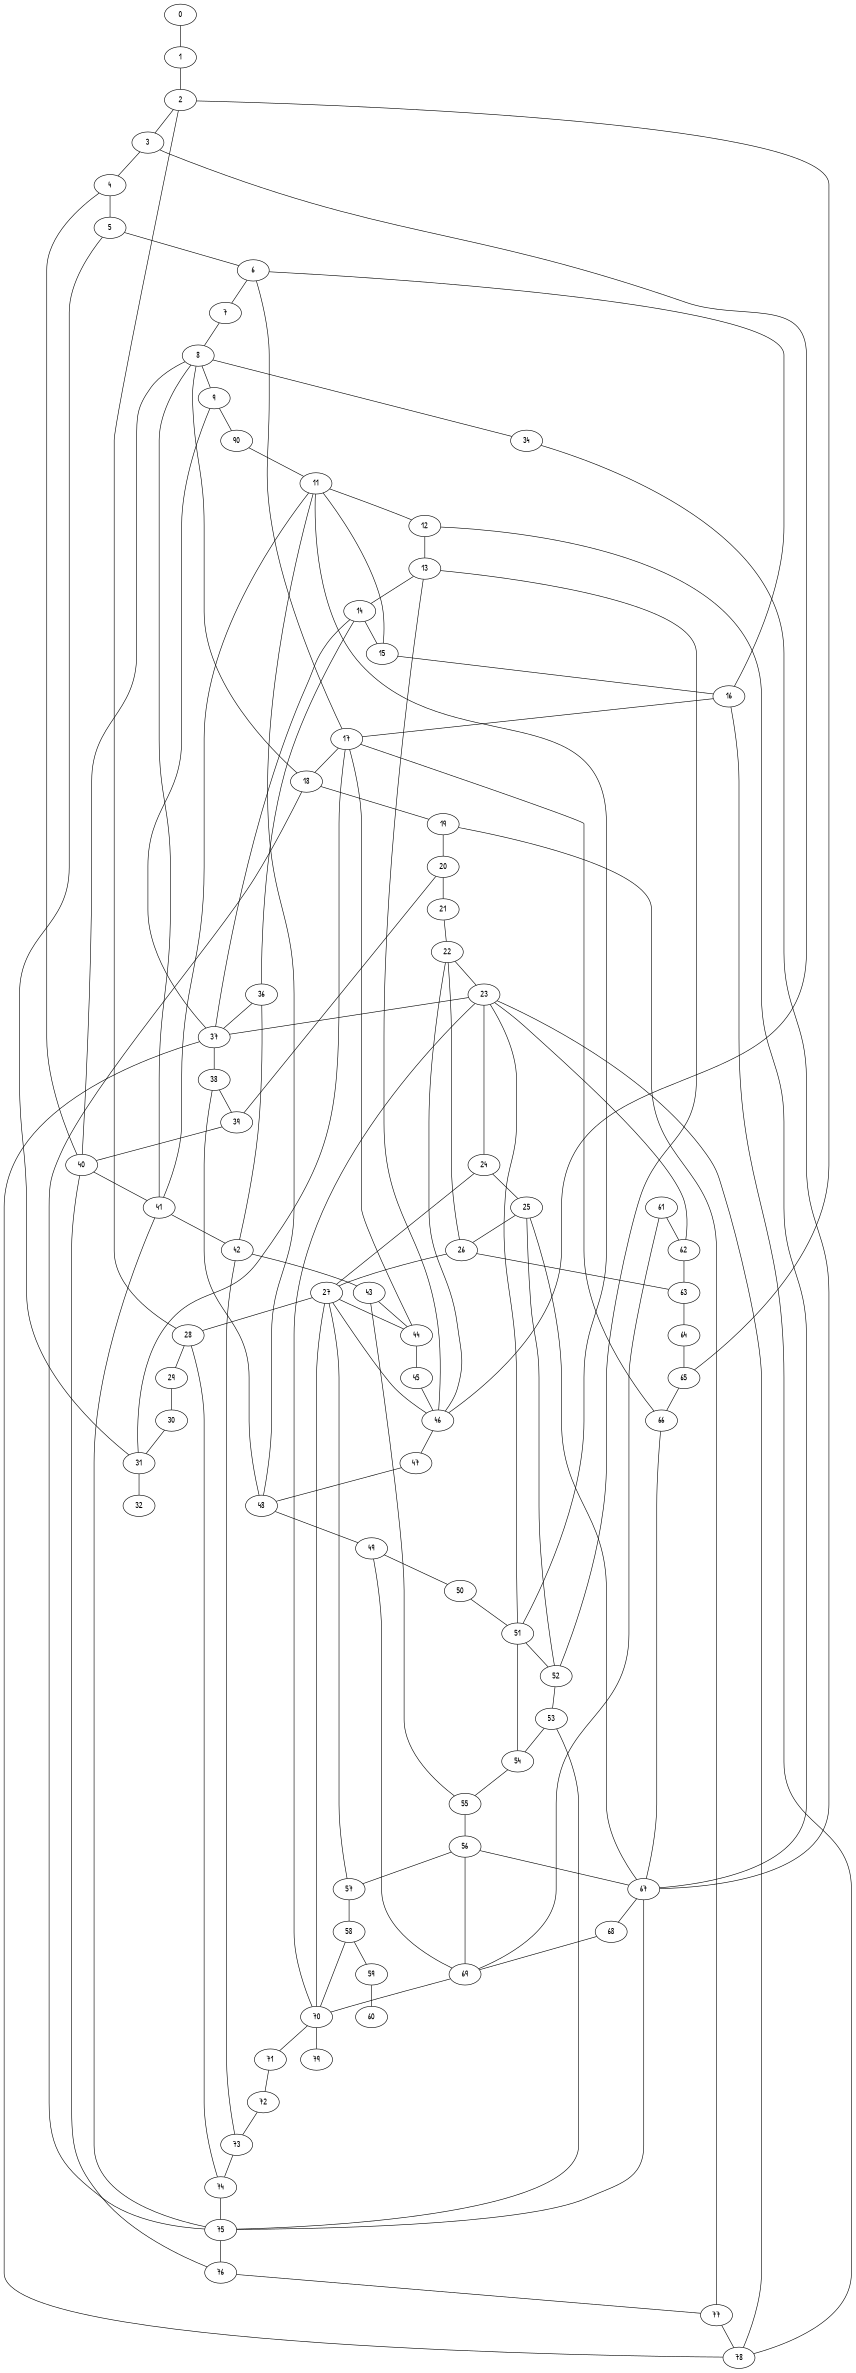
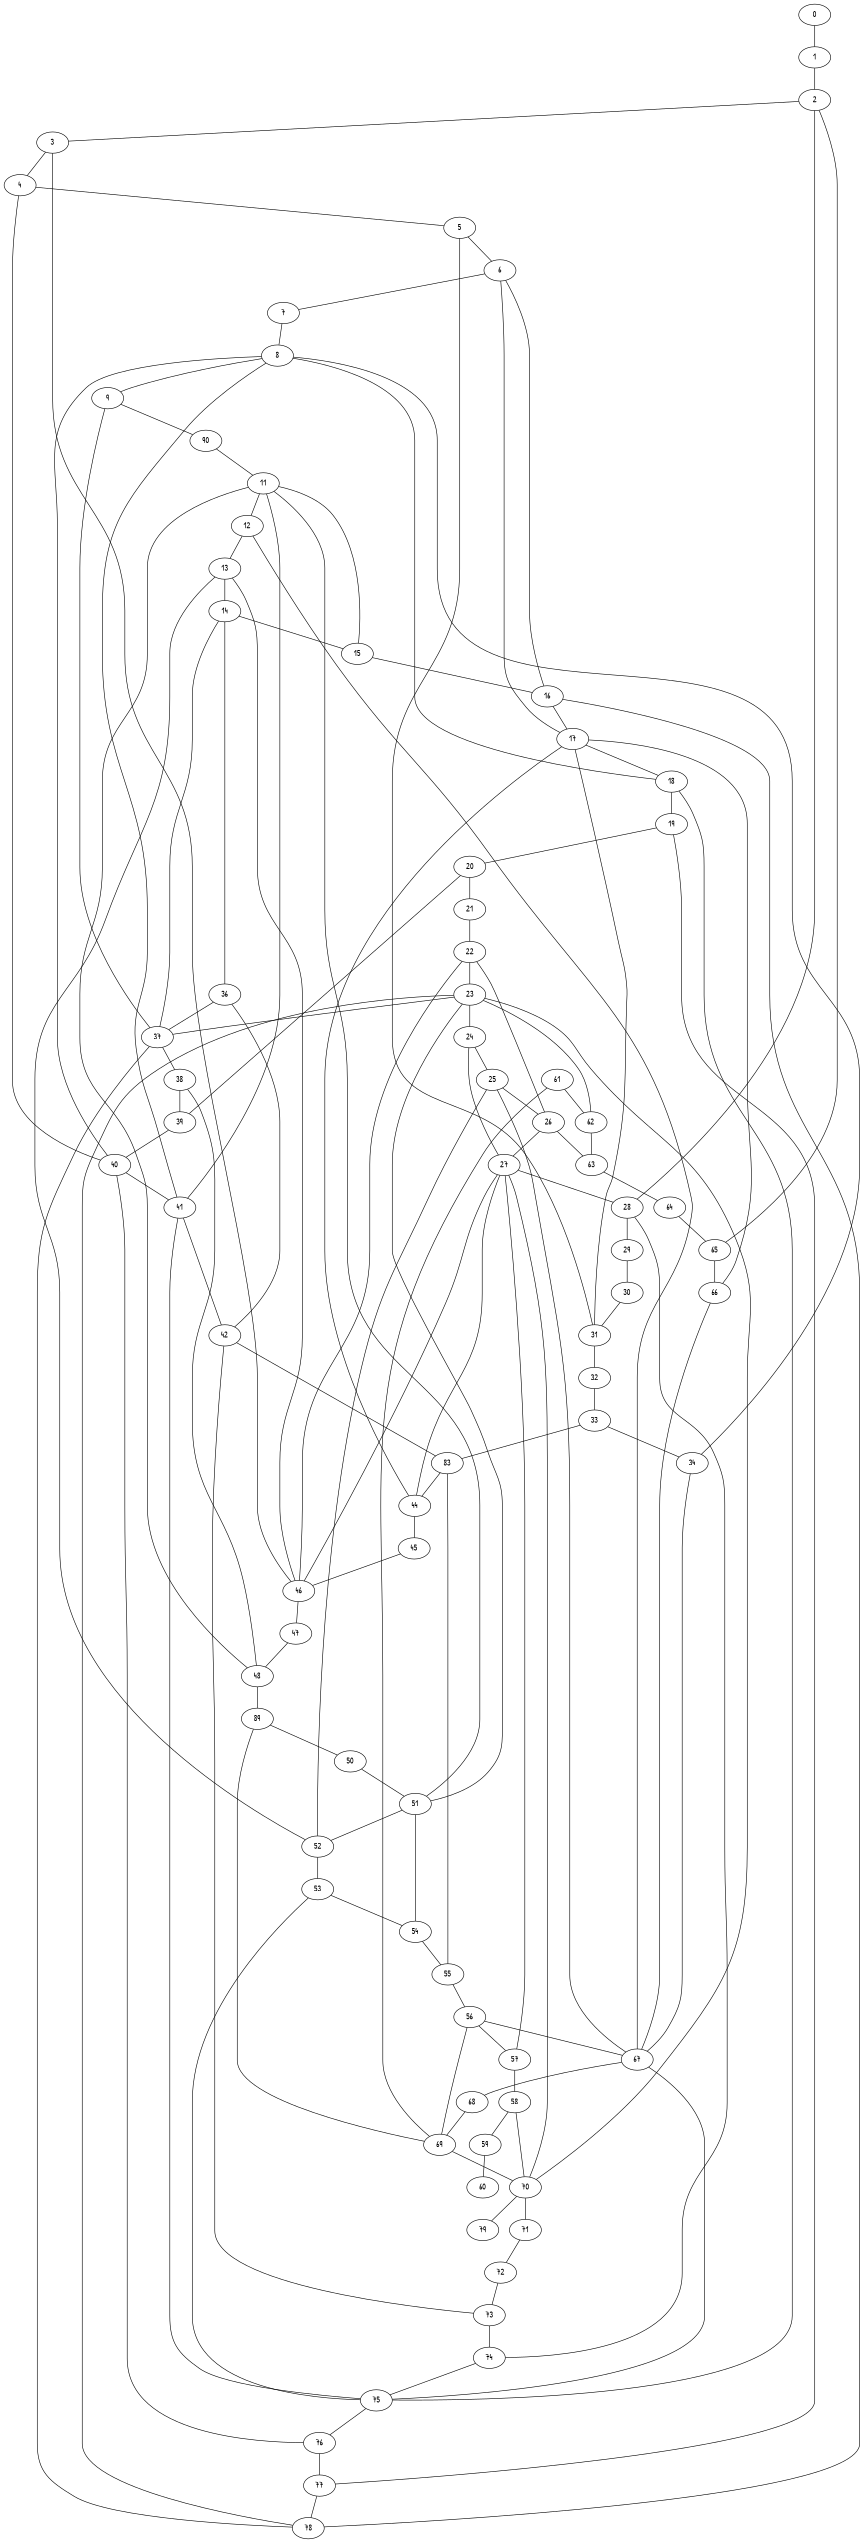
(369, 1293) -> (447, 1463)
none -> (595, 1421)
(372, 1548) -> (257, 1719)
